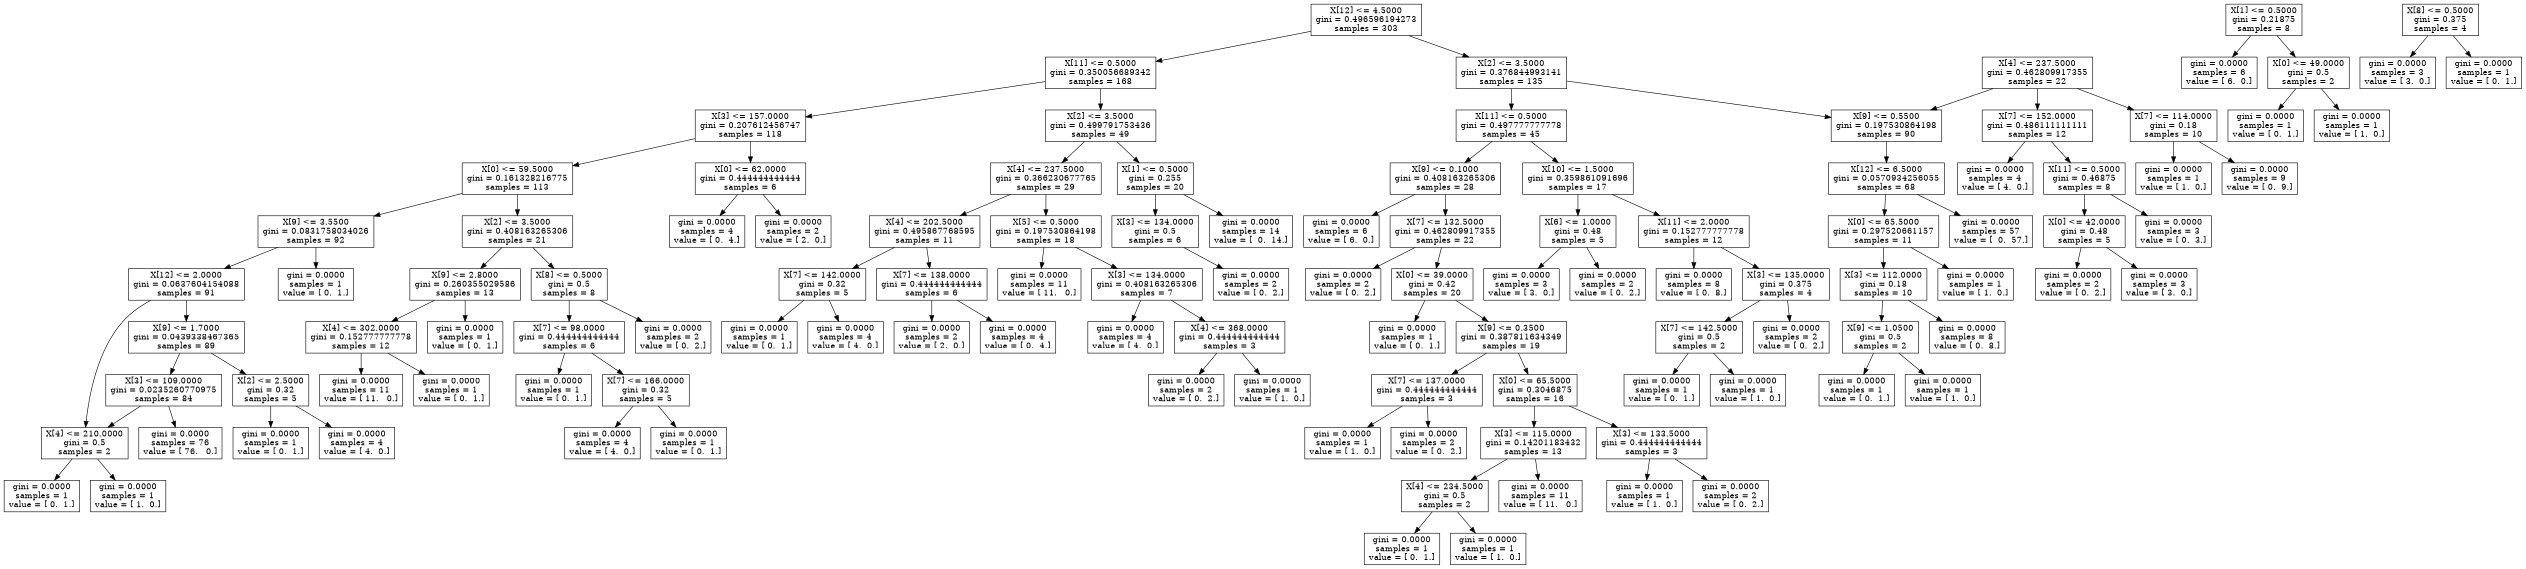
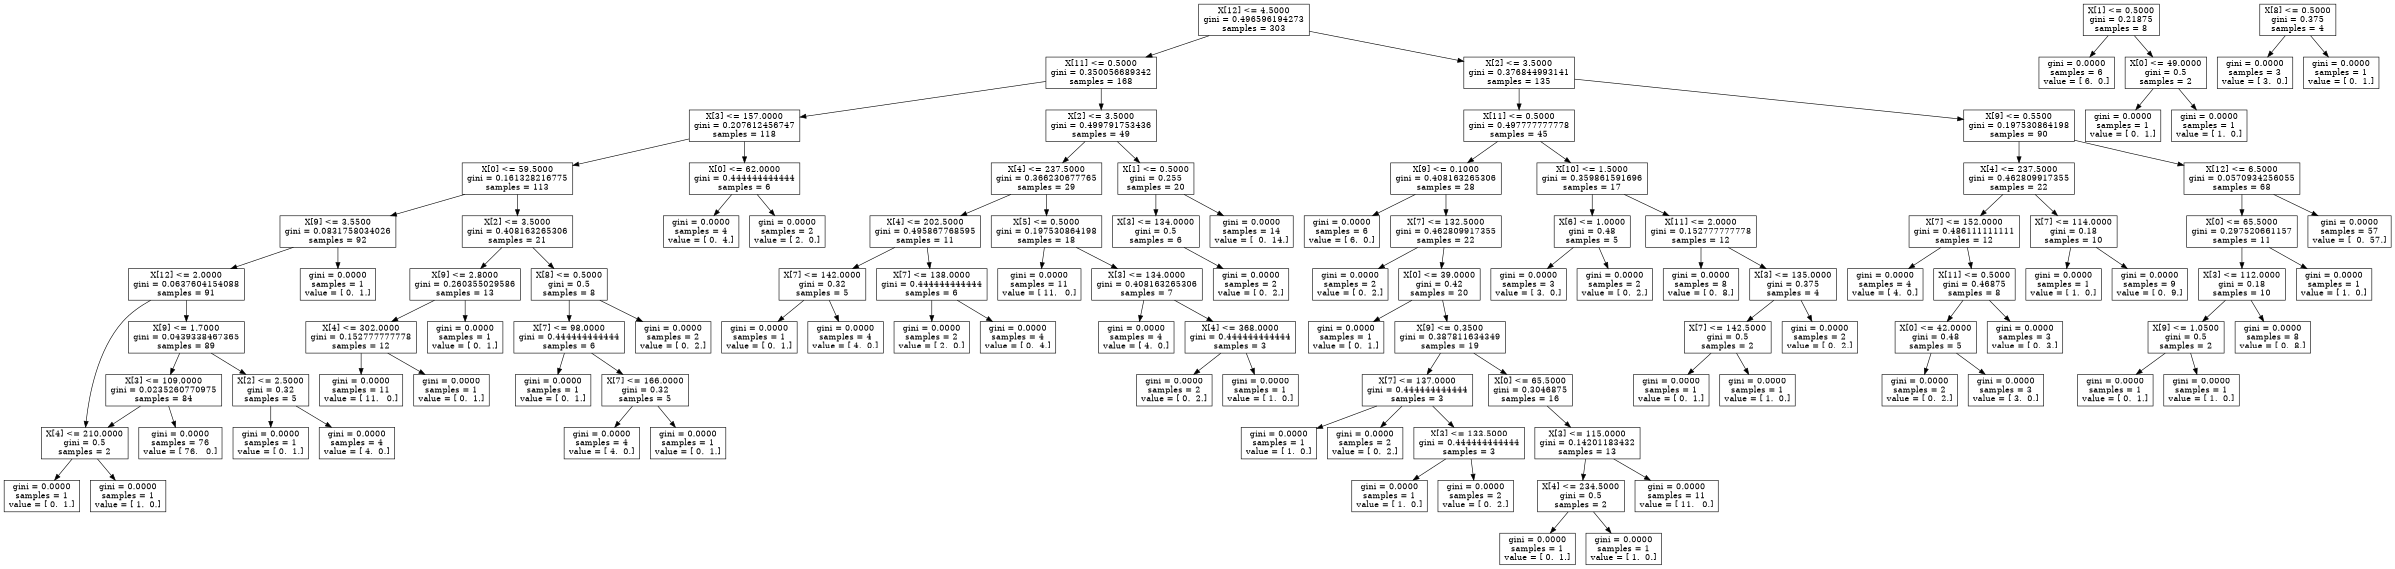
(1965, 98) -> (2019, 149)
(1578, 179) -> (1592, 179)
(1591, 416) -> (1441, 414)
